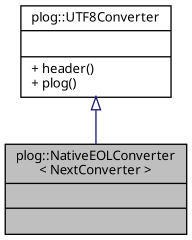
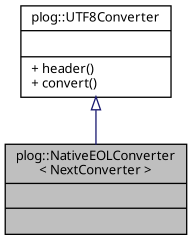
(54, 84) -> (65, 84)
